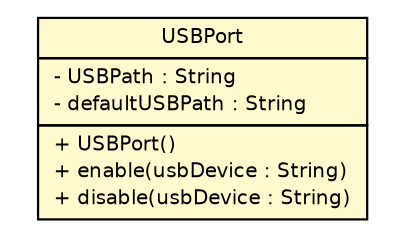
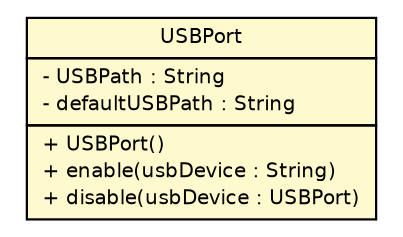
(203, 198) -> (202, 198)
